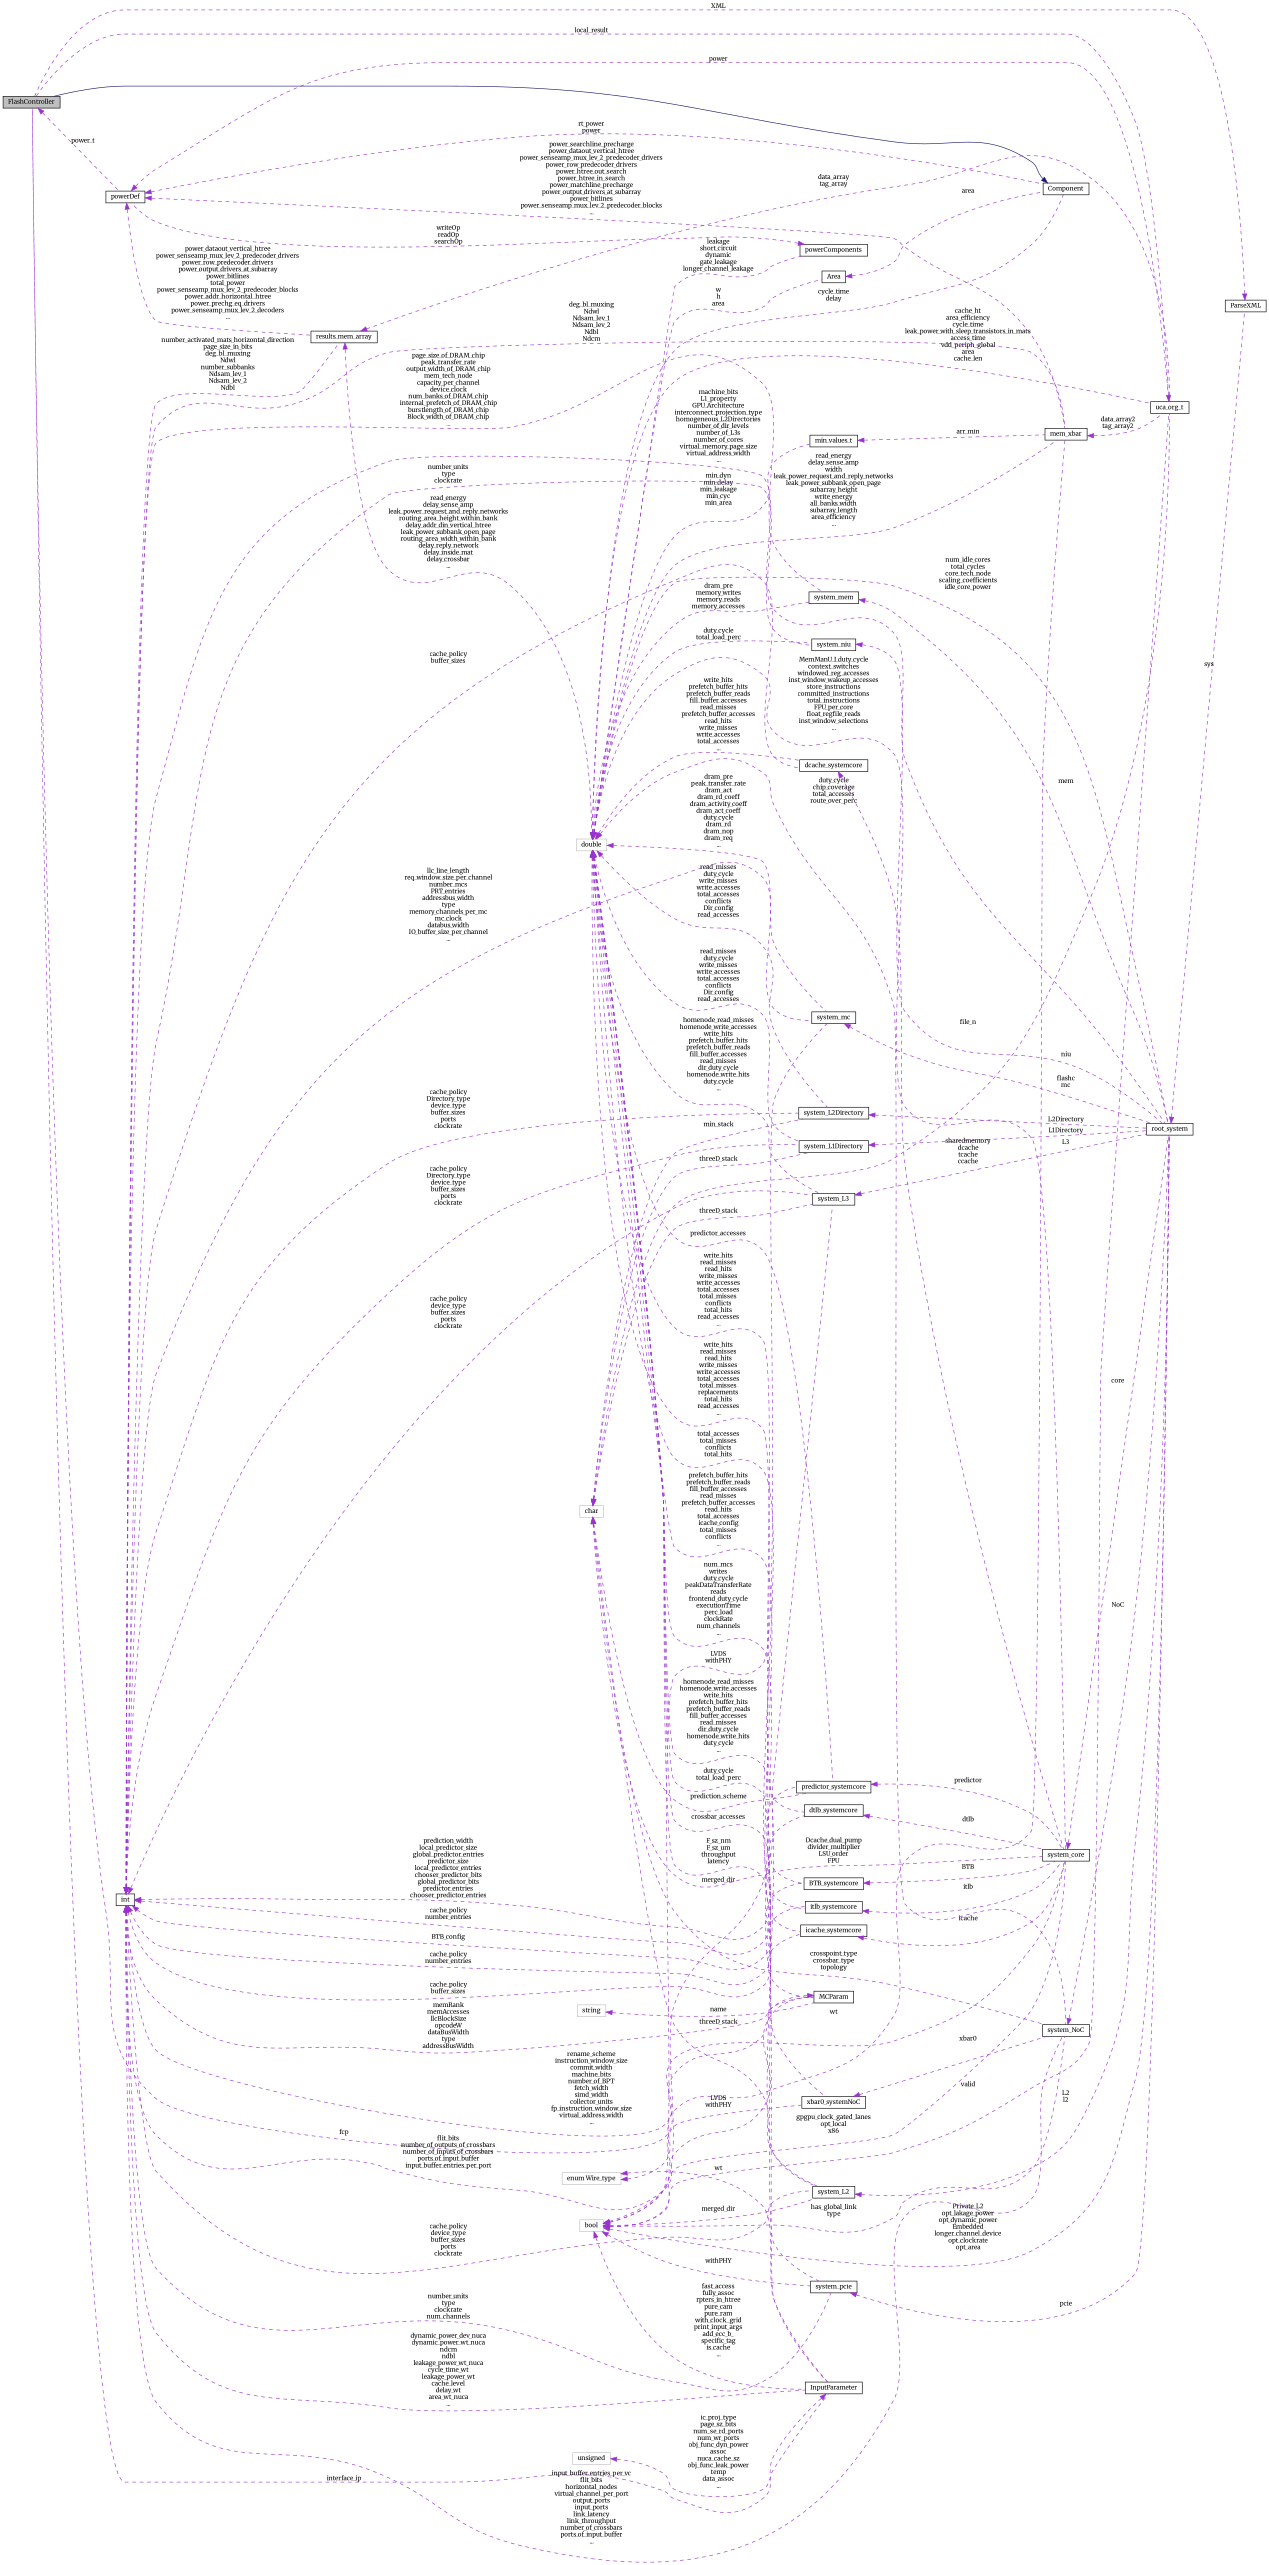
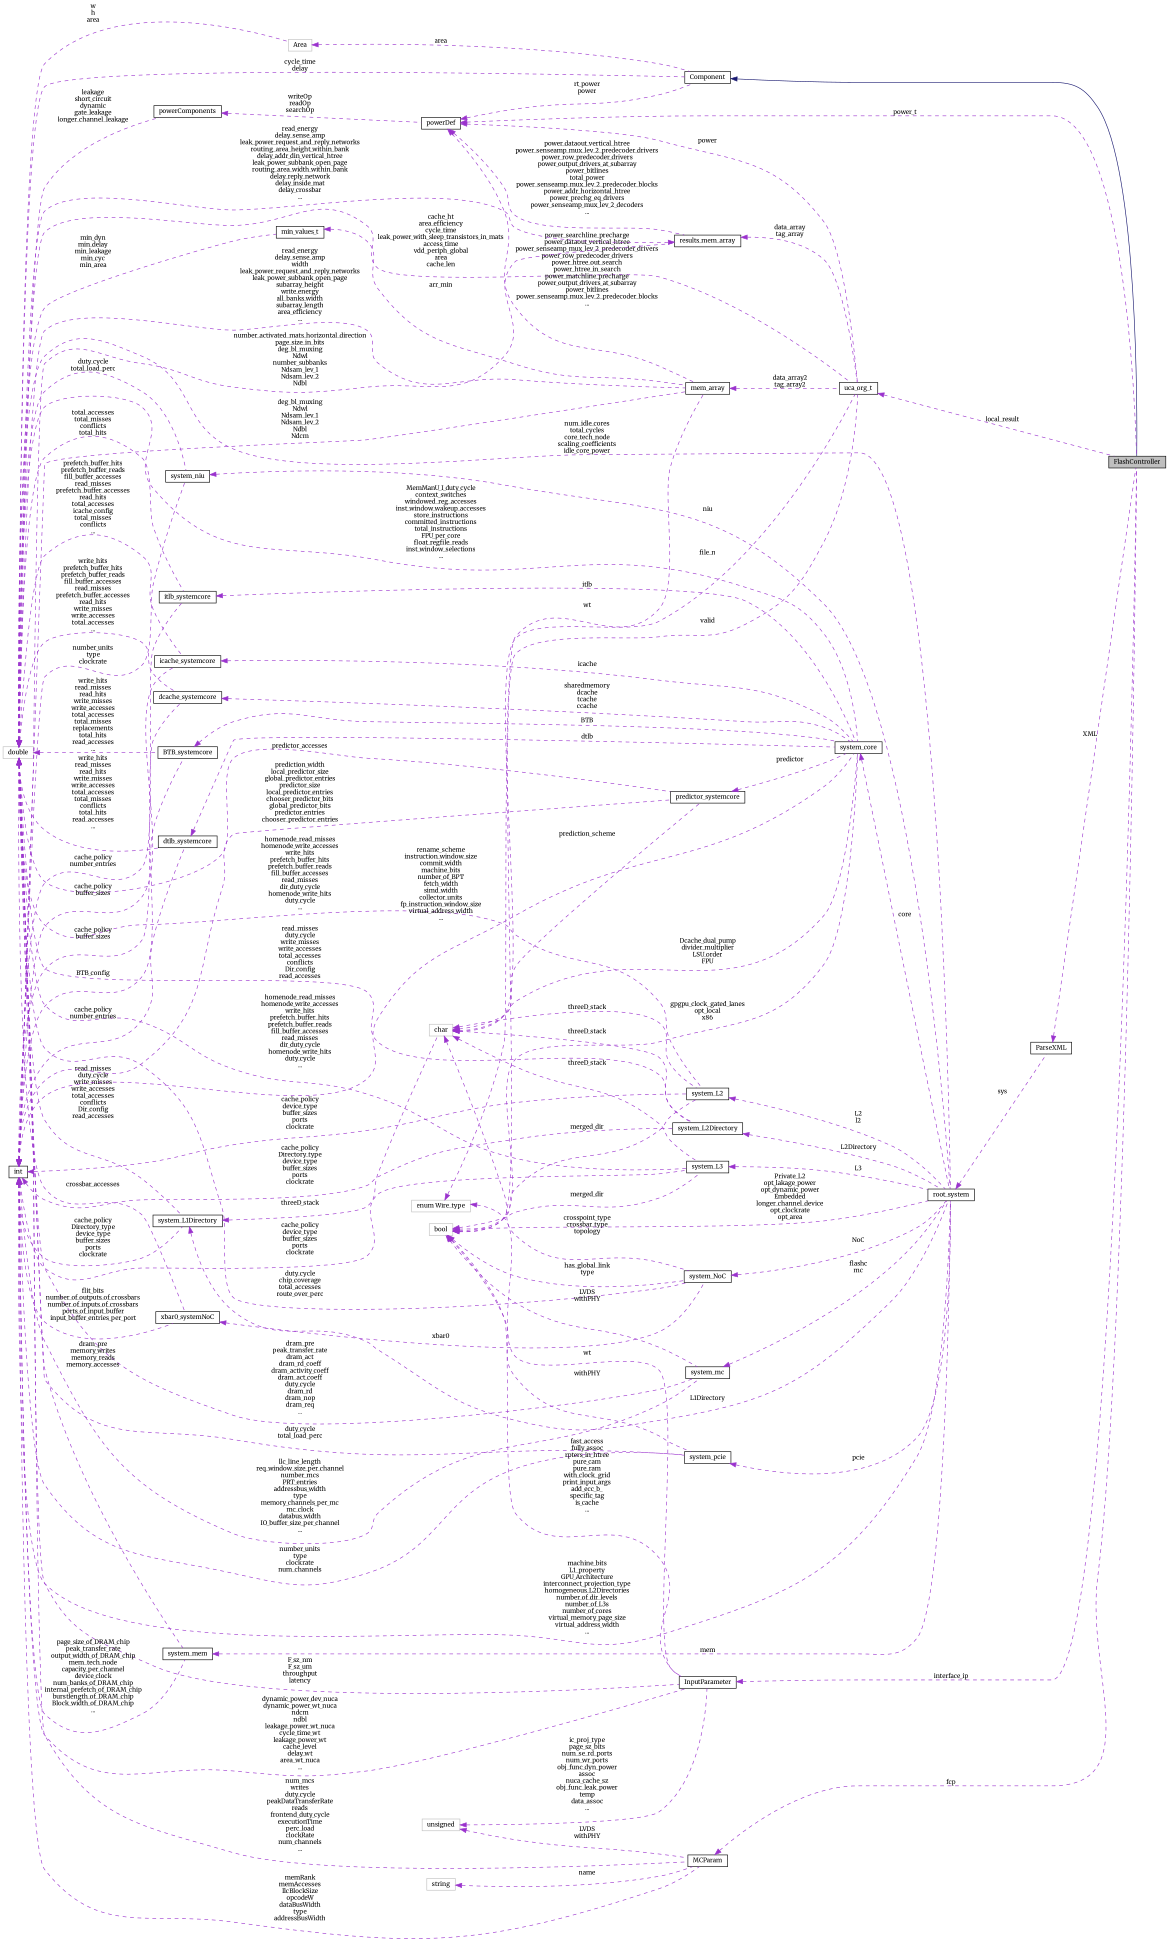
(81, 152) -> (941, 116)
(834, 277) -> (300, 45)
(1066, 434) -> (708, 388)
(719, 1125) -> (587, 1032)
(644, 1232) -> (375, 1186)
(740, 2127) -> (577, 1847)
(538, 2549) -> none
